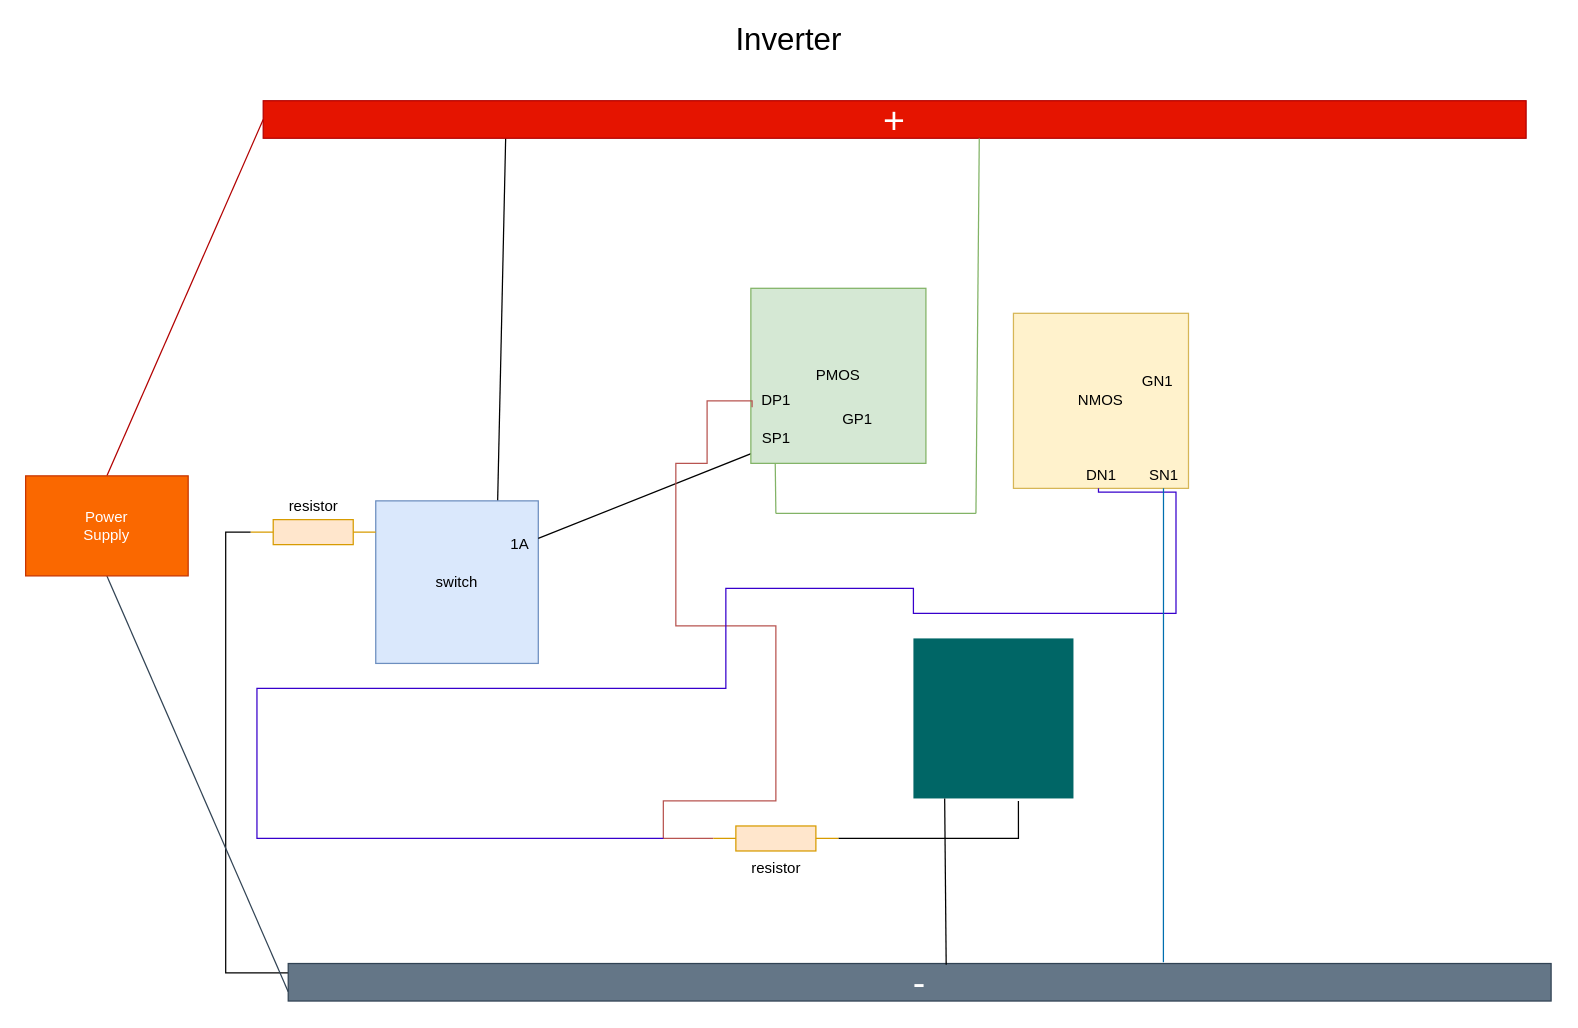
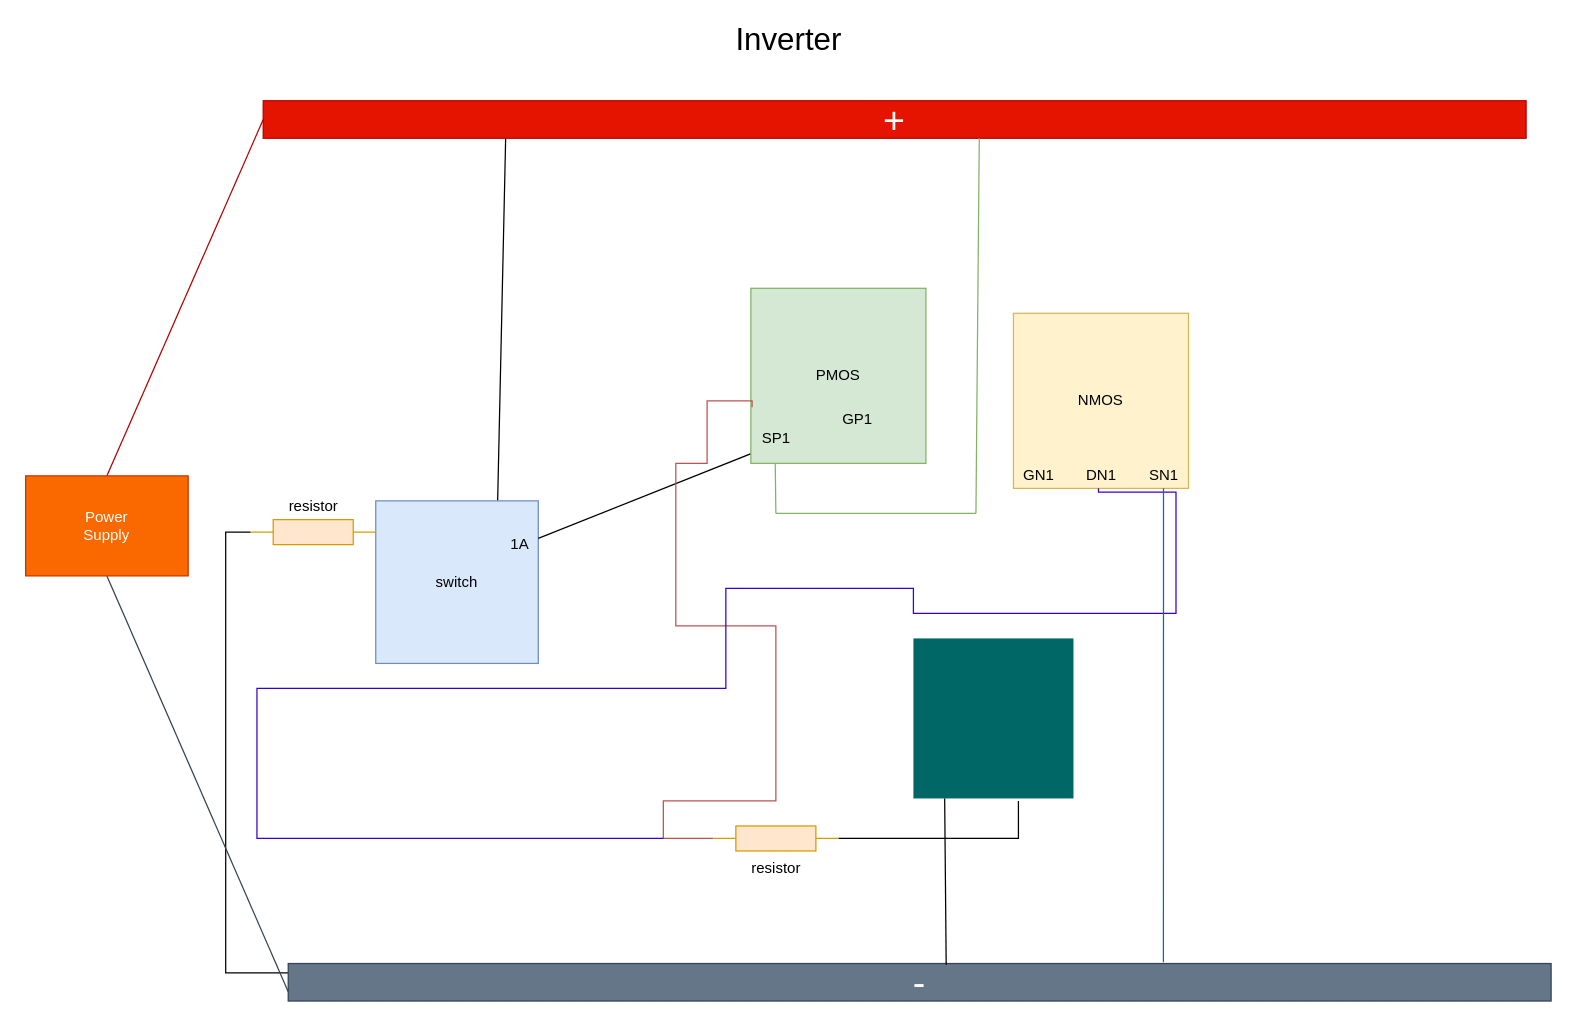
(1157, 382) -> (1038, 476)
(776, 401) -> none
